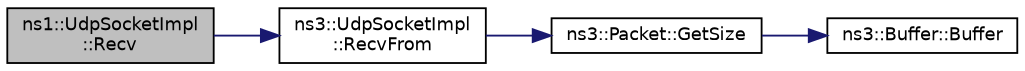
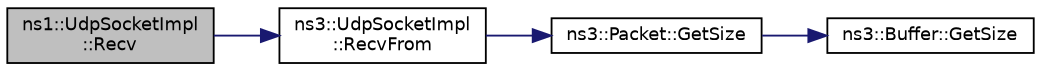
(922, 36) -> (931, 36)
